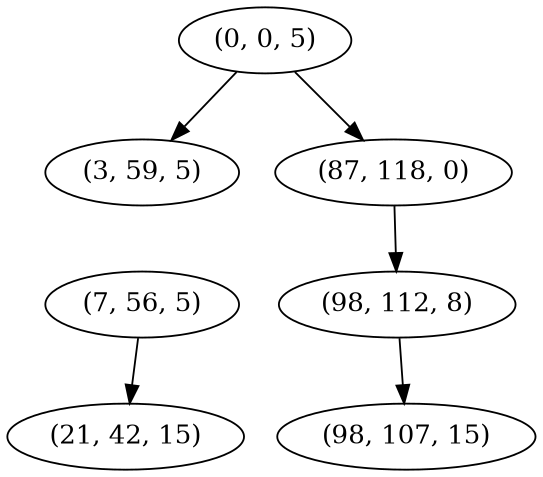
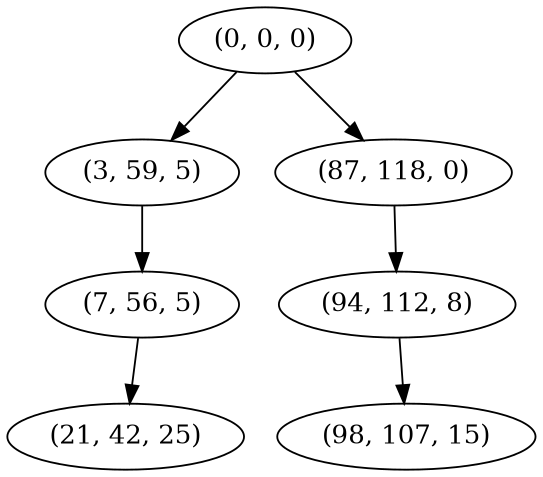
(265, 40) -> (265, 40)
none -> (142, 230)
(397, 305) -> (397, 305)
(126, 437) -> (126, 437)
